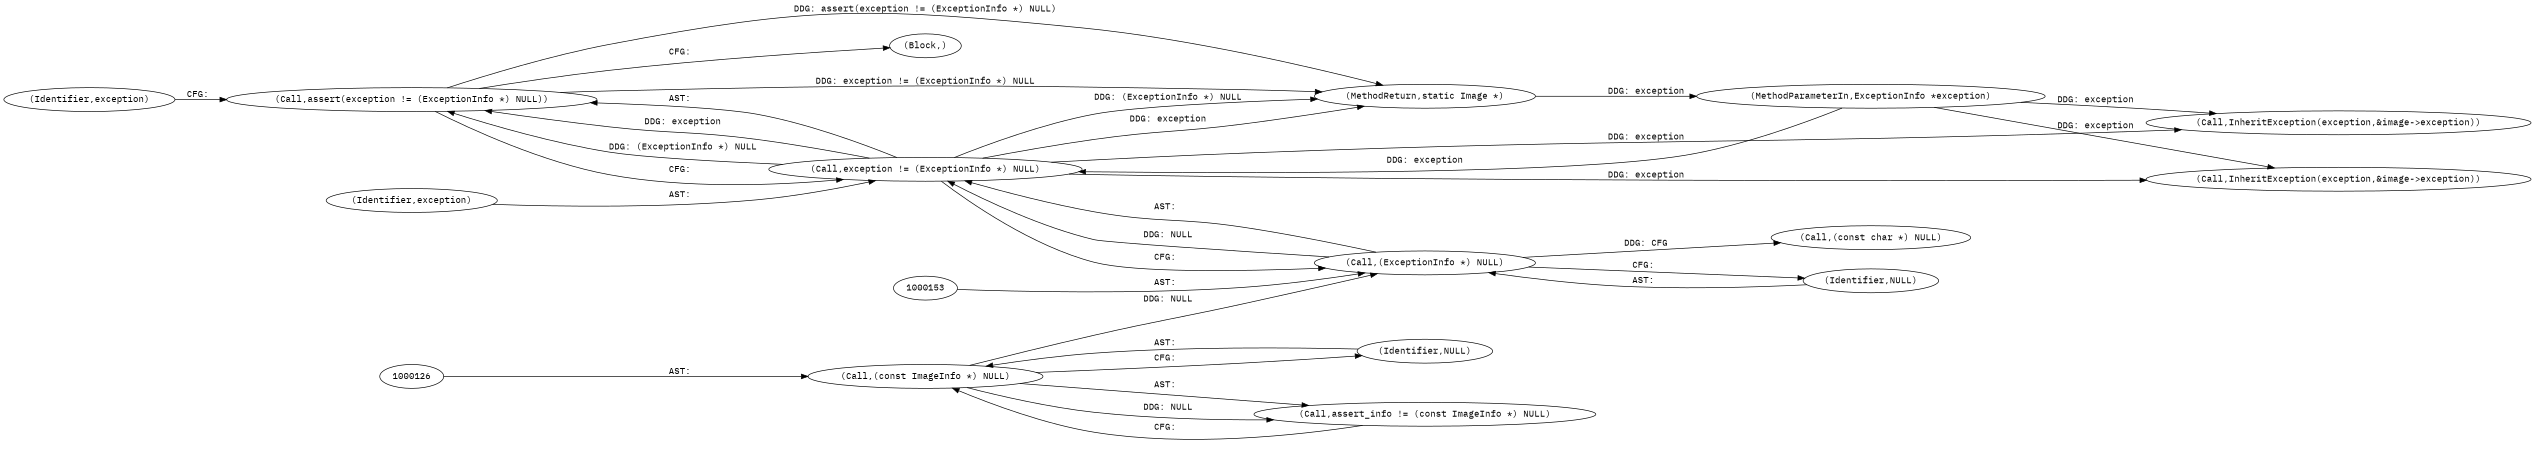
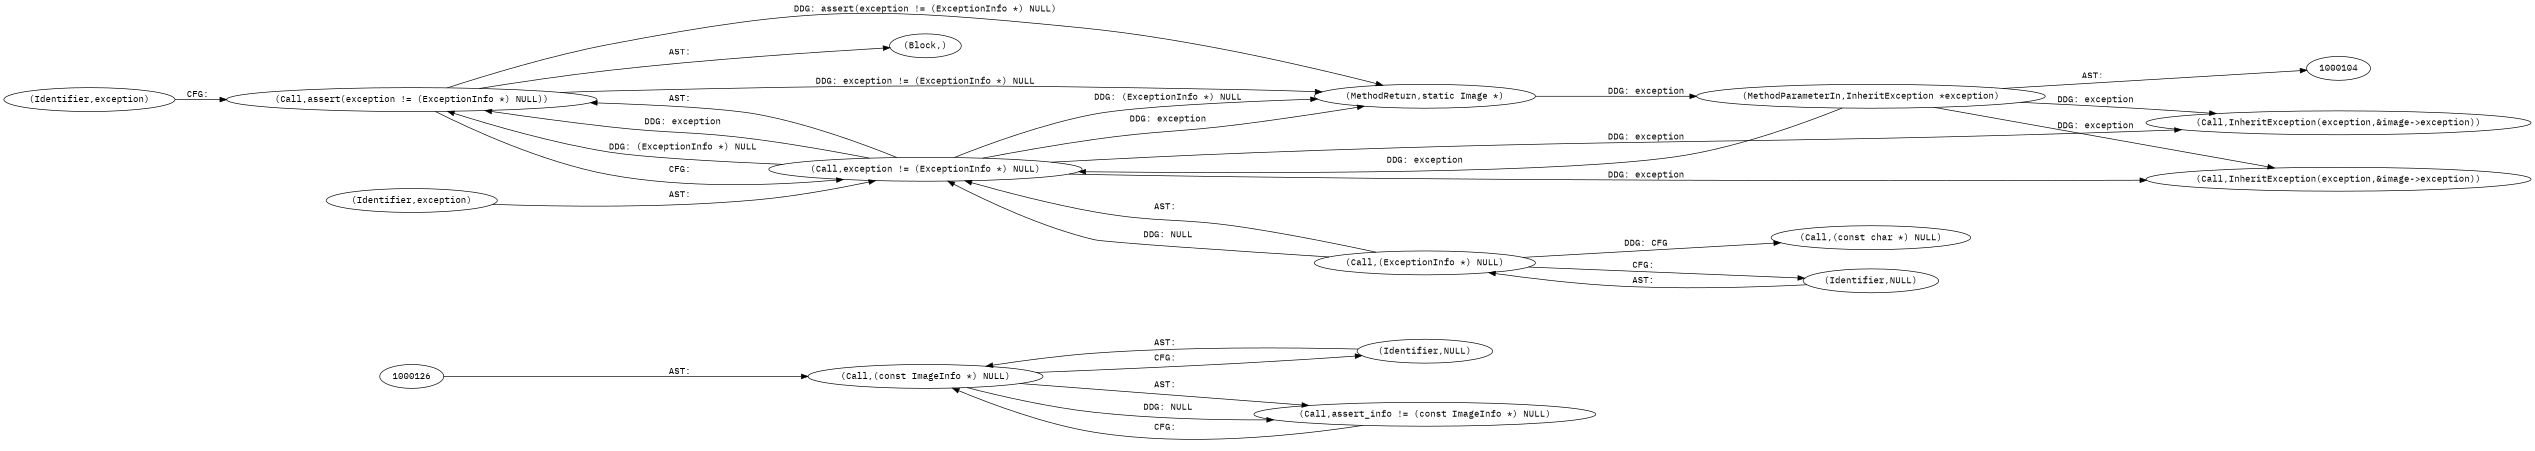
(683, 52) -> (683, 52)
none -> (2339, 68)
(1871, 96) -> (1871, 96)
(1119, 266) -> none
(925, 288) -> none
(1170, 319) -> none
